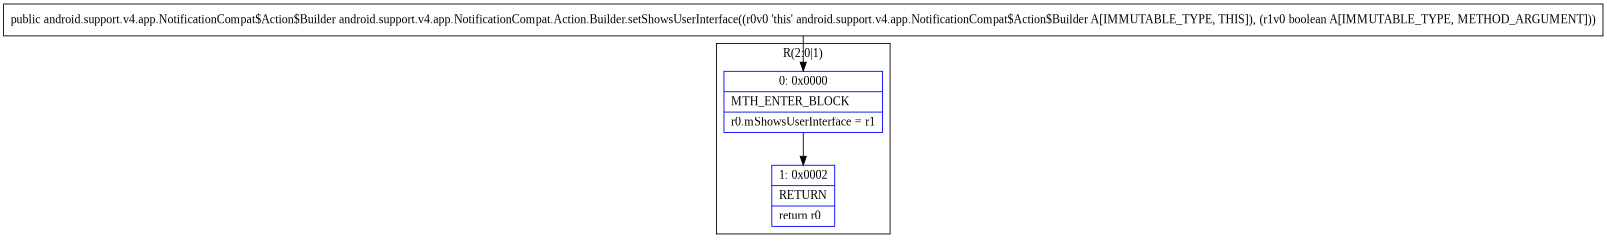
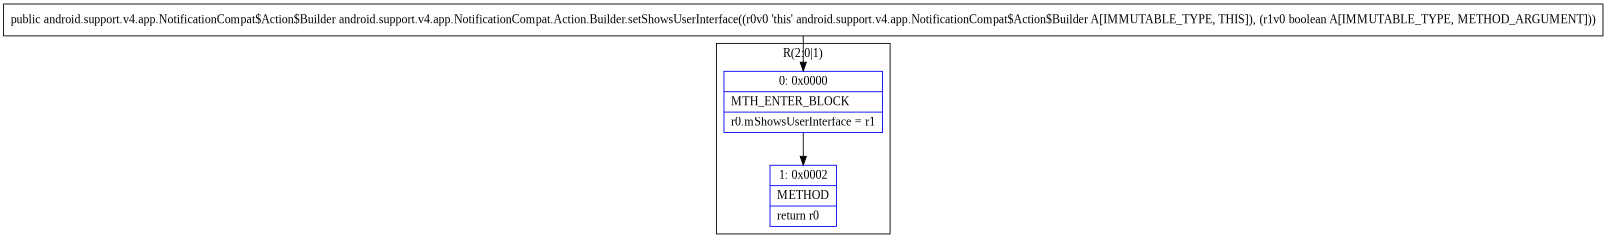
(803, 195) -> (803, 195)
